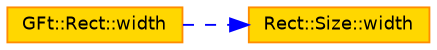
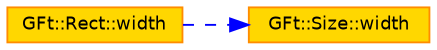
(339, 25) -> (339, 25)
